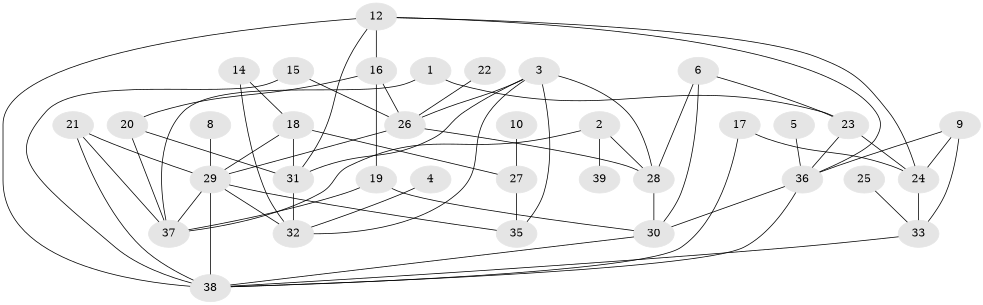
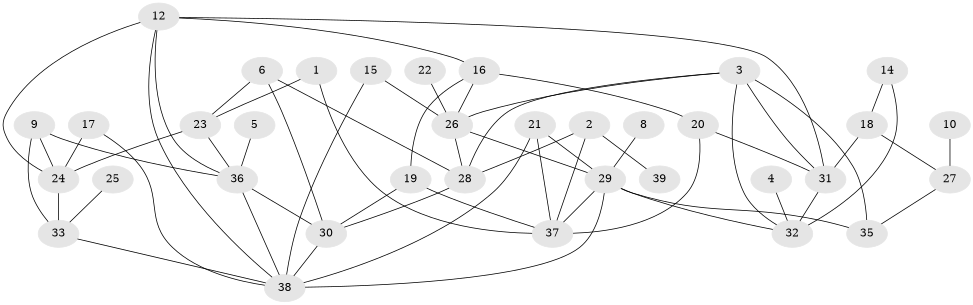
(248, 155) -> none
